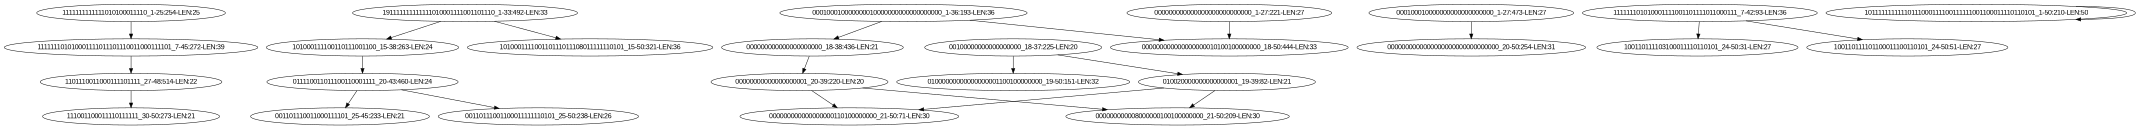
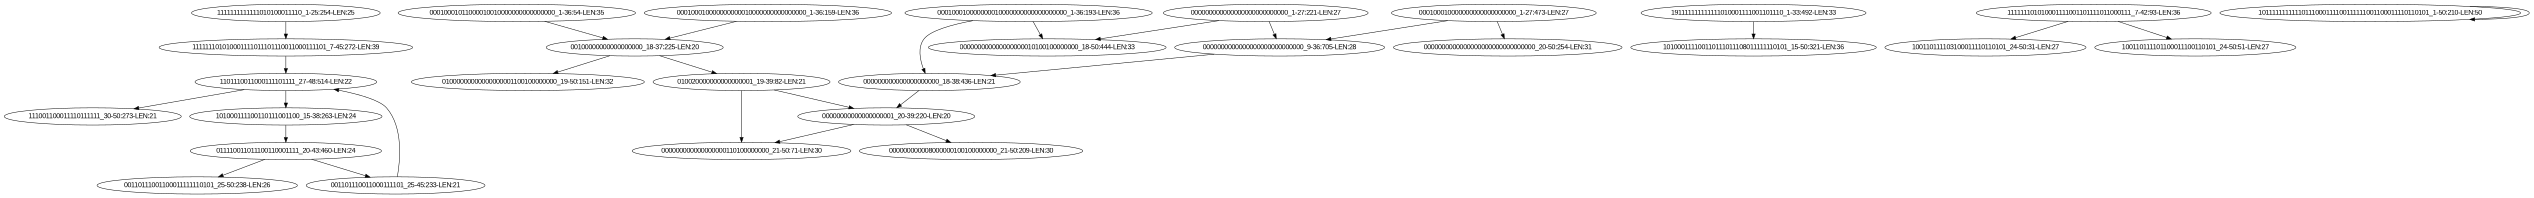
none -> (517, 13)
none -> (768, 13)
(416, 29) -> (286, 97)
none -> (1280, 47)
(1204, 98) -> (812, 99)
none -> (392, 116)
